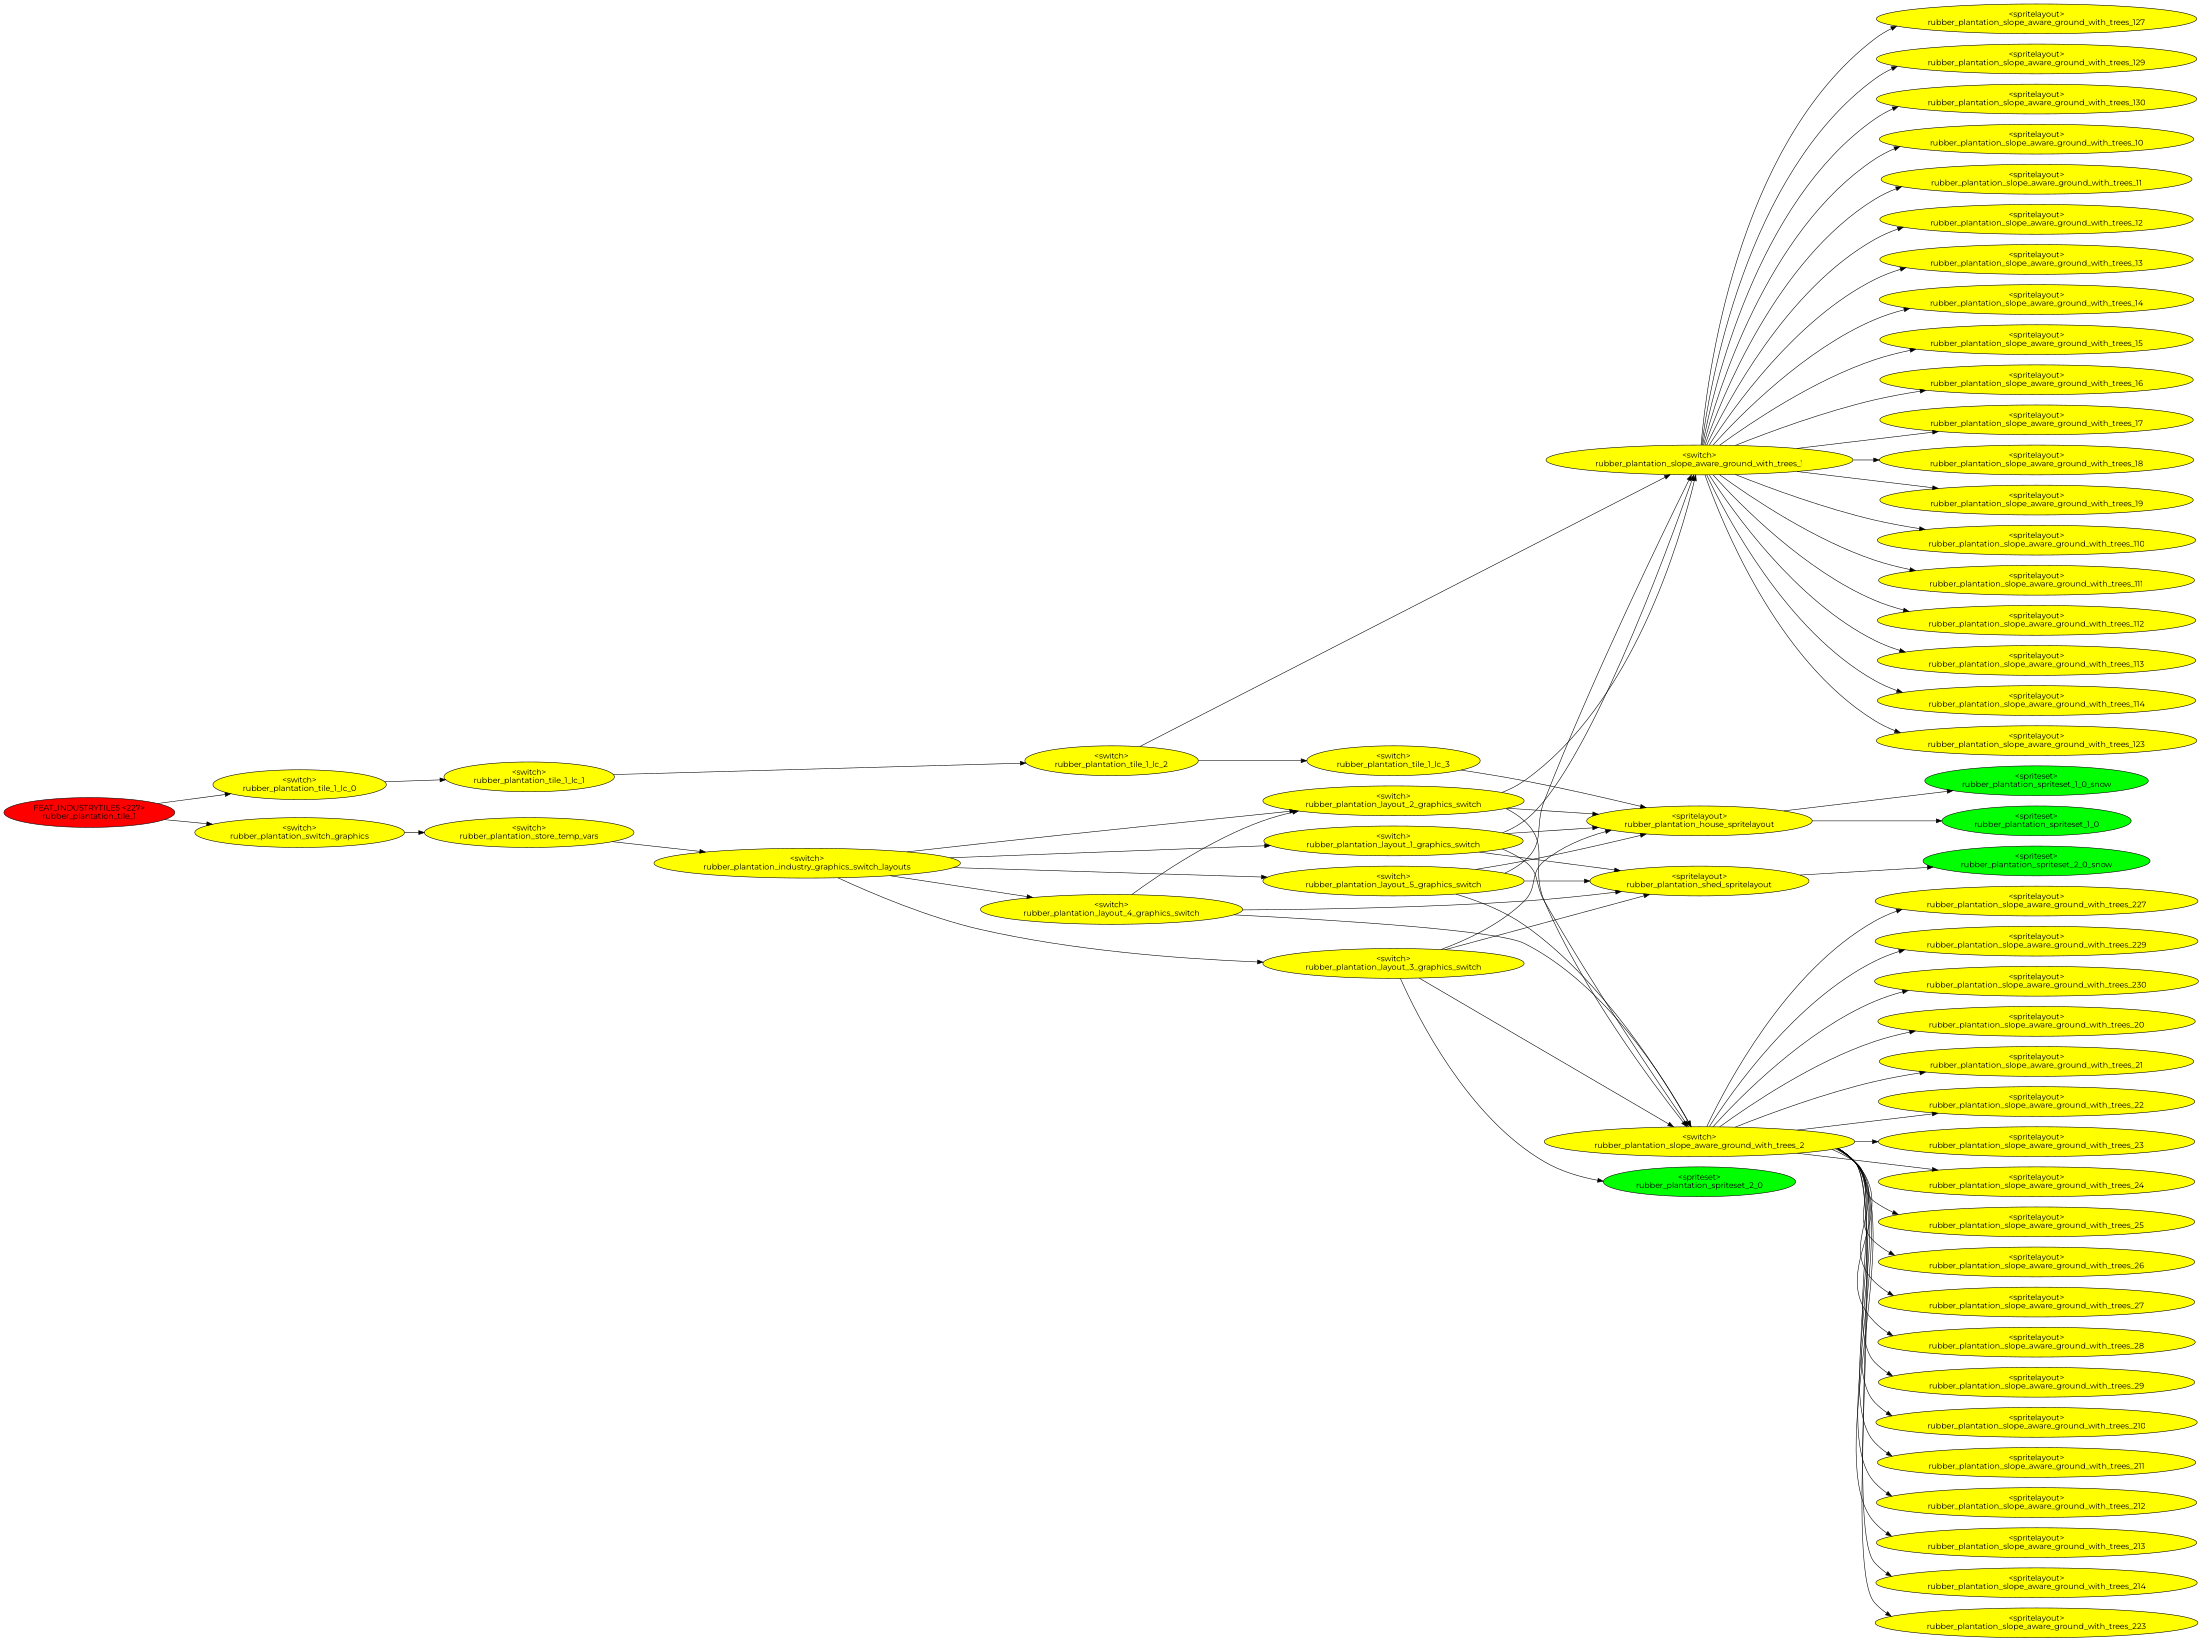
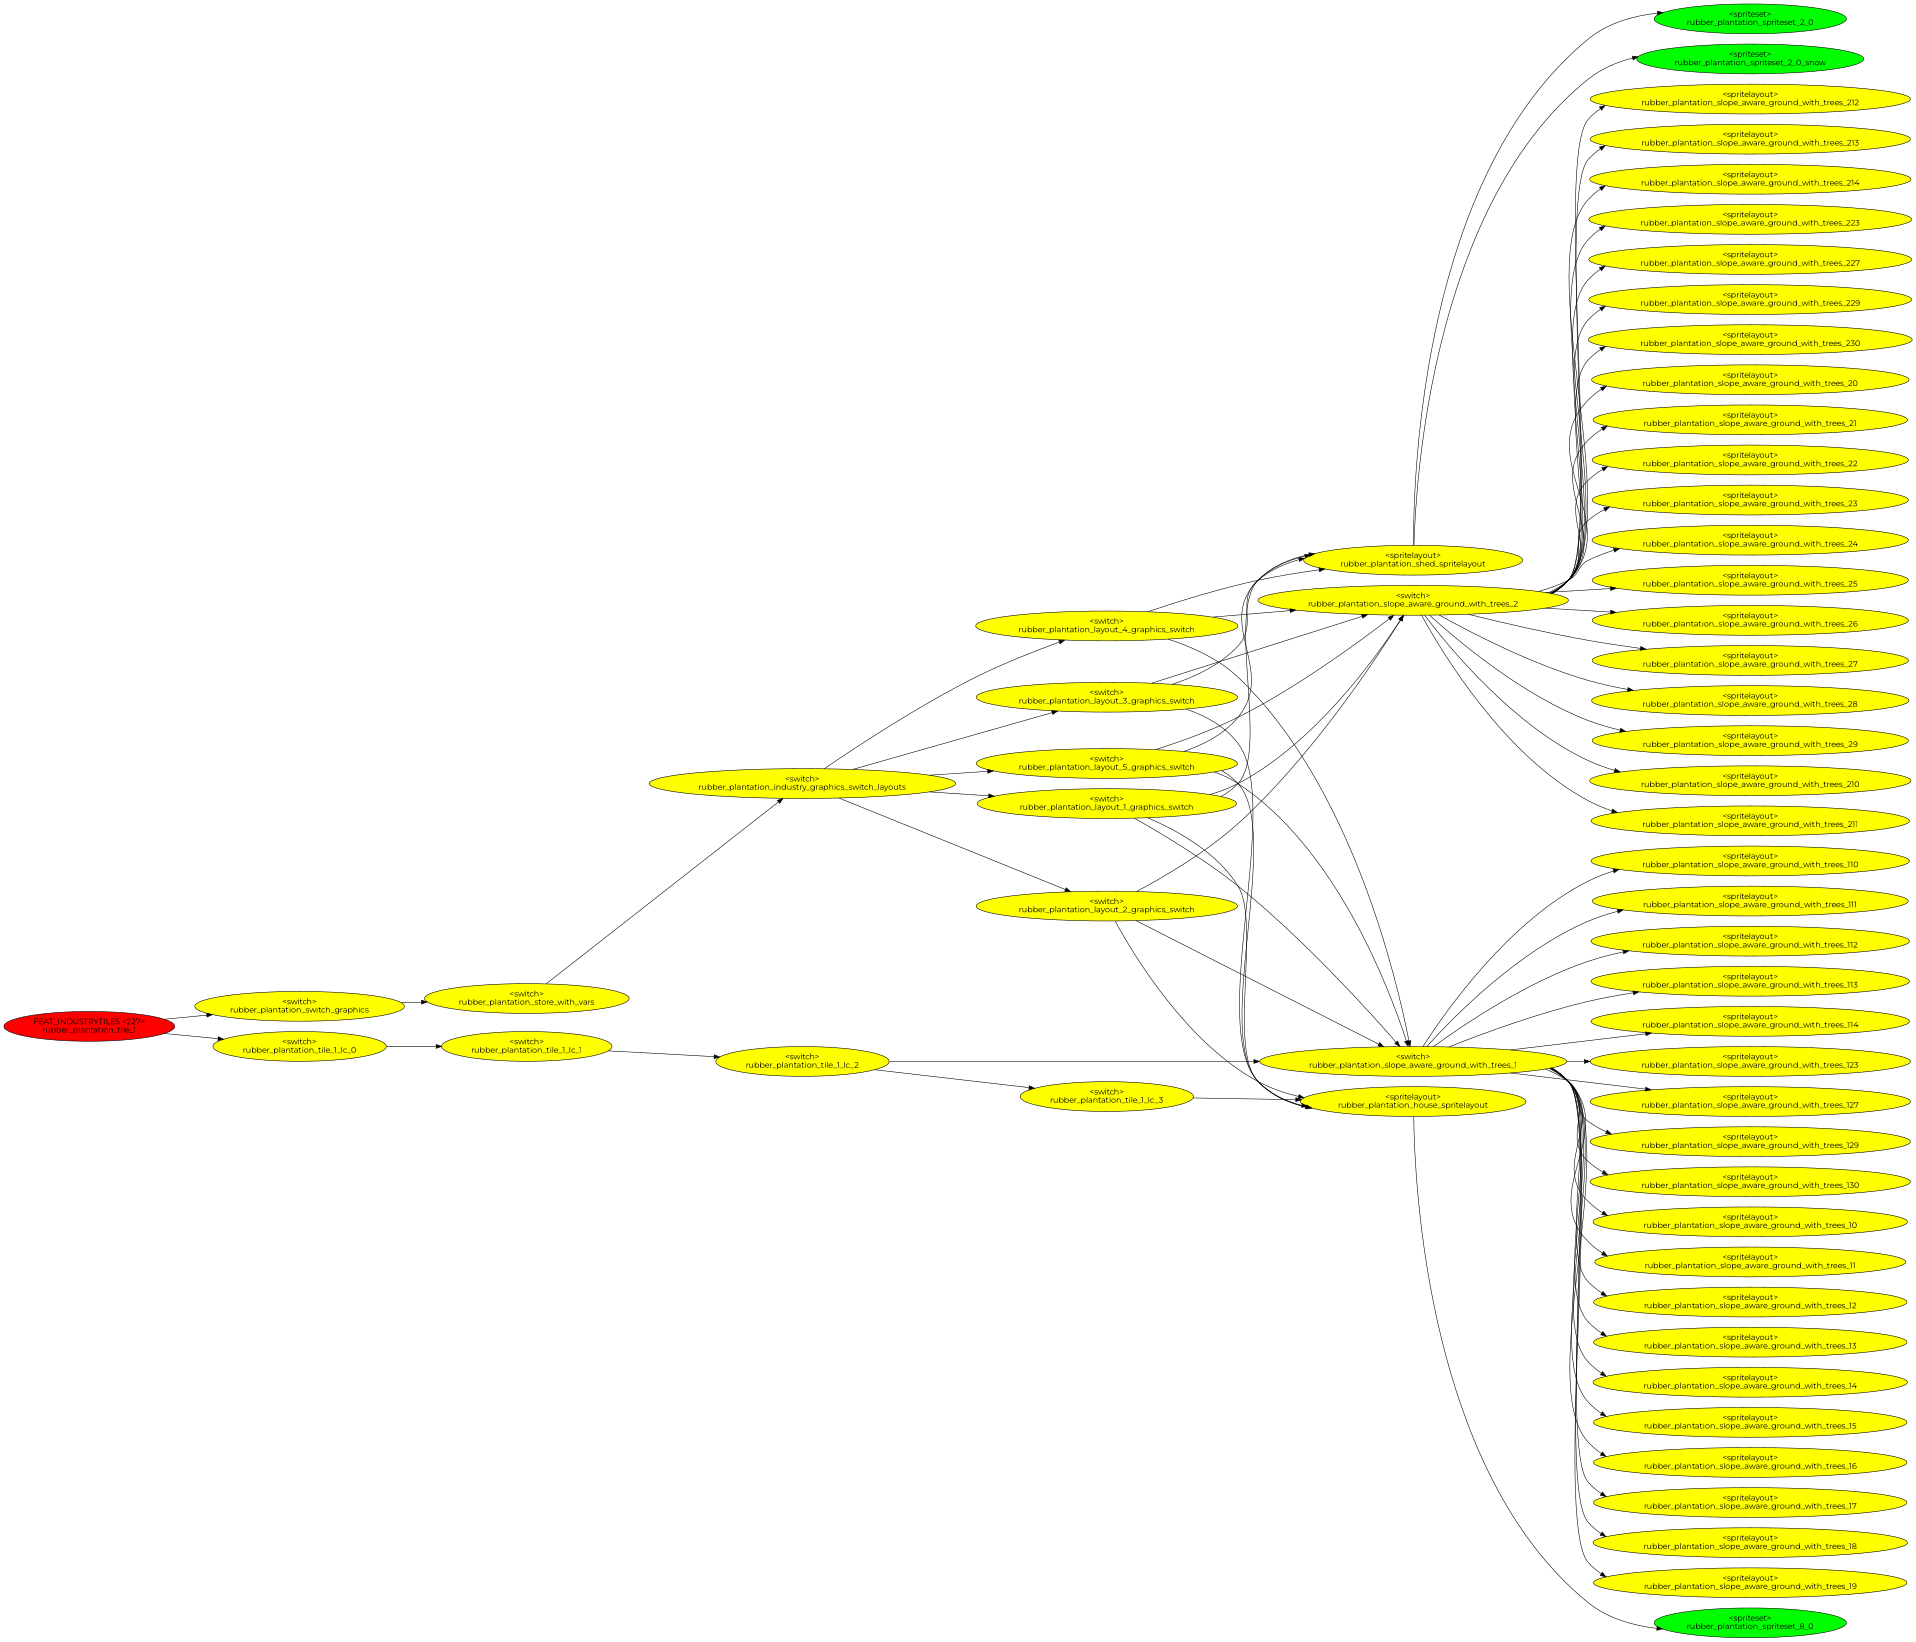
(2037, 781) -> none
(2037, 821) -> (1750, 1623)
(529, 833) -> (527, 998)
(1212, 844) -> (1332, 810)
(1477, 1103) -> (1461, 237)
